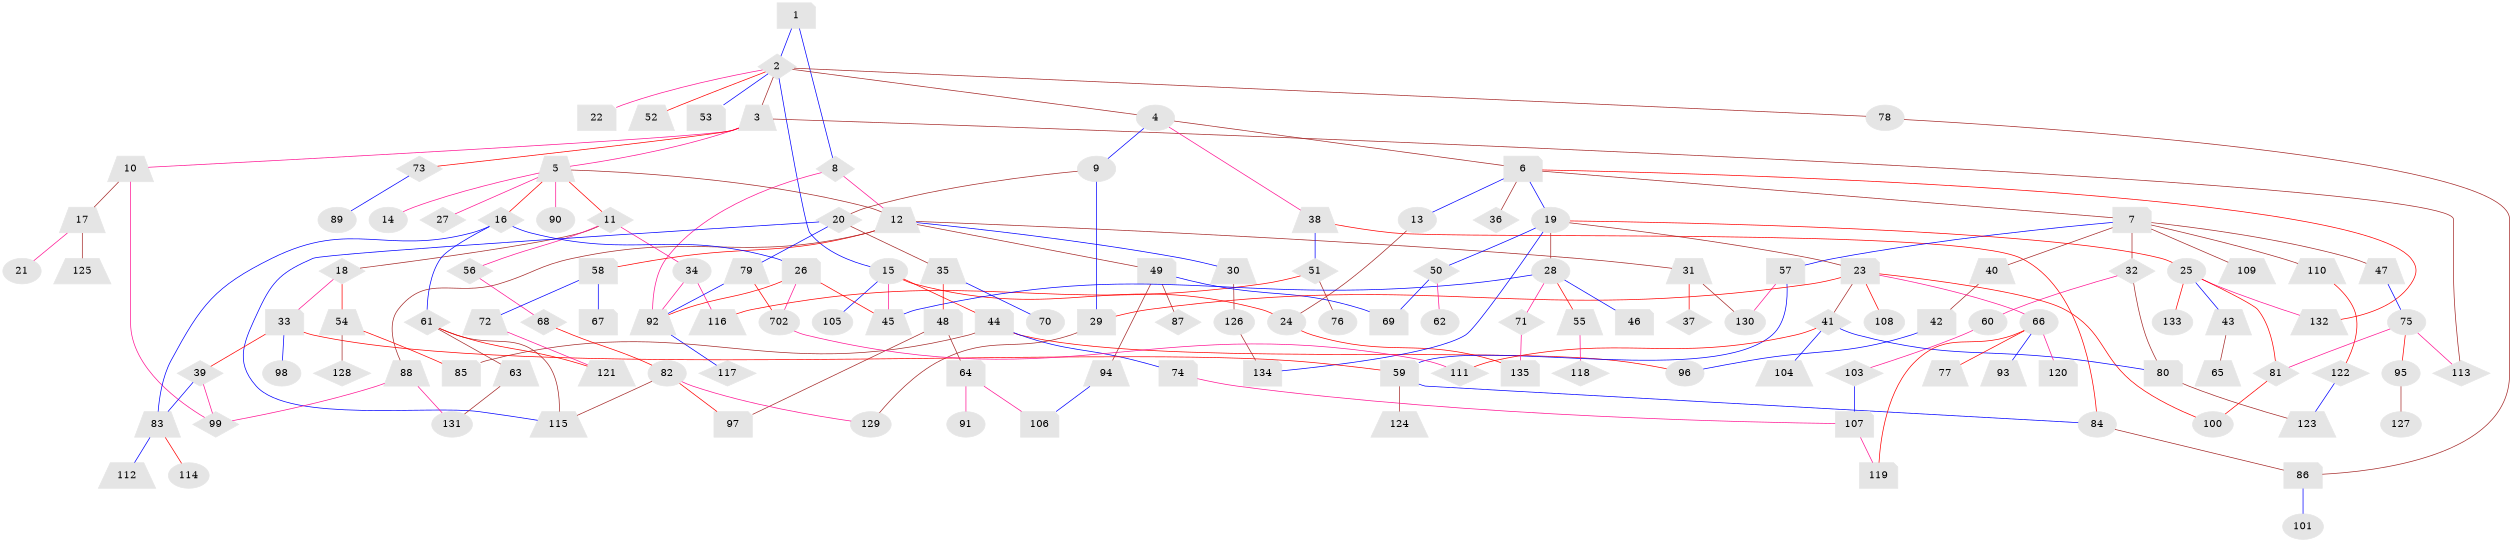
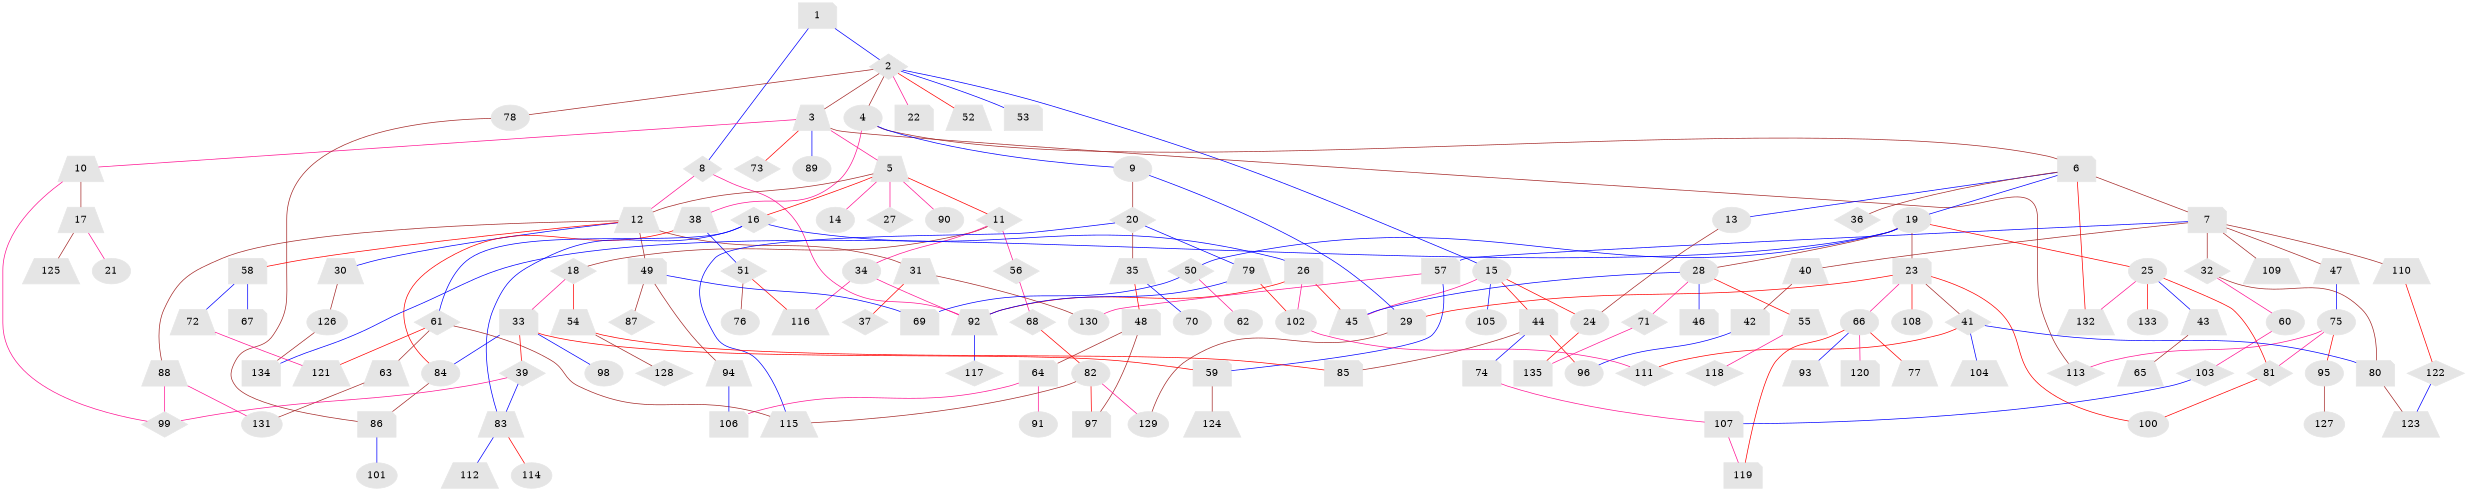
(380, 193) -> (812, 143)
(779, 322) -> (1296, 322)
(1748, 404) -> (477, 350)
